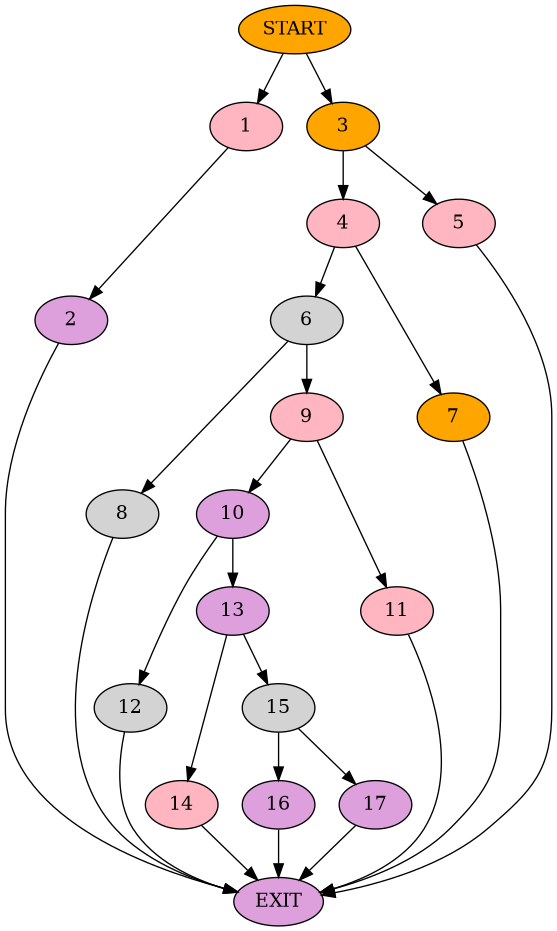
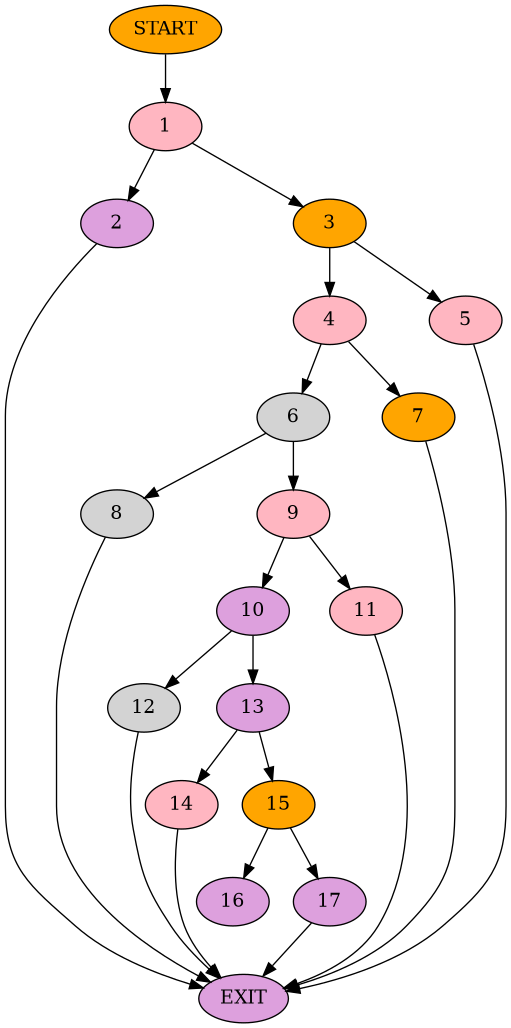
(316, 72) -> (242, 172)
(279, 708) -> (279, 805)
(279, 847) -> none
